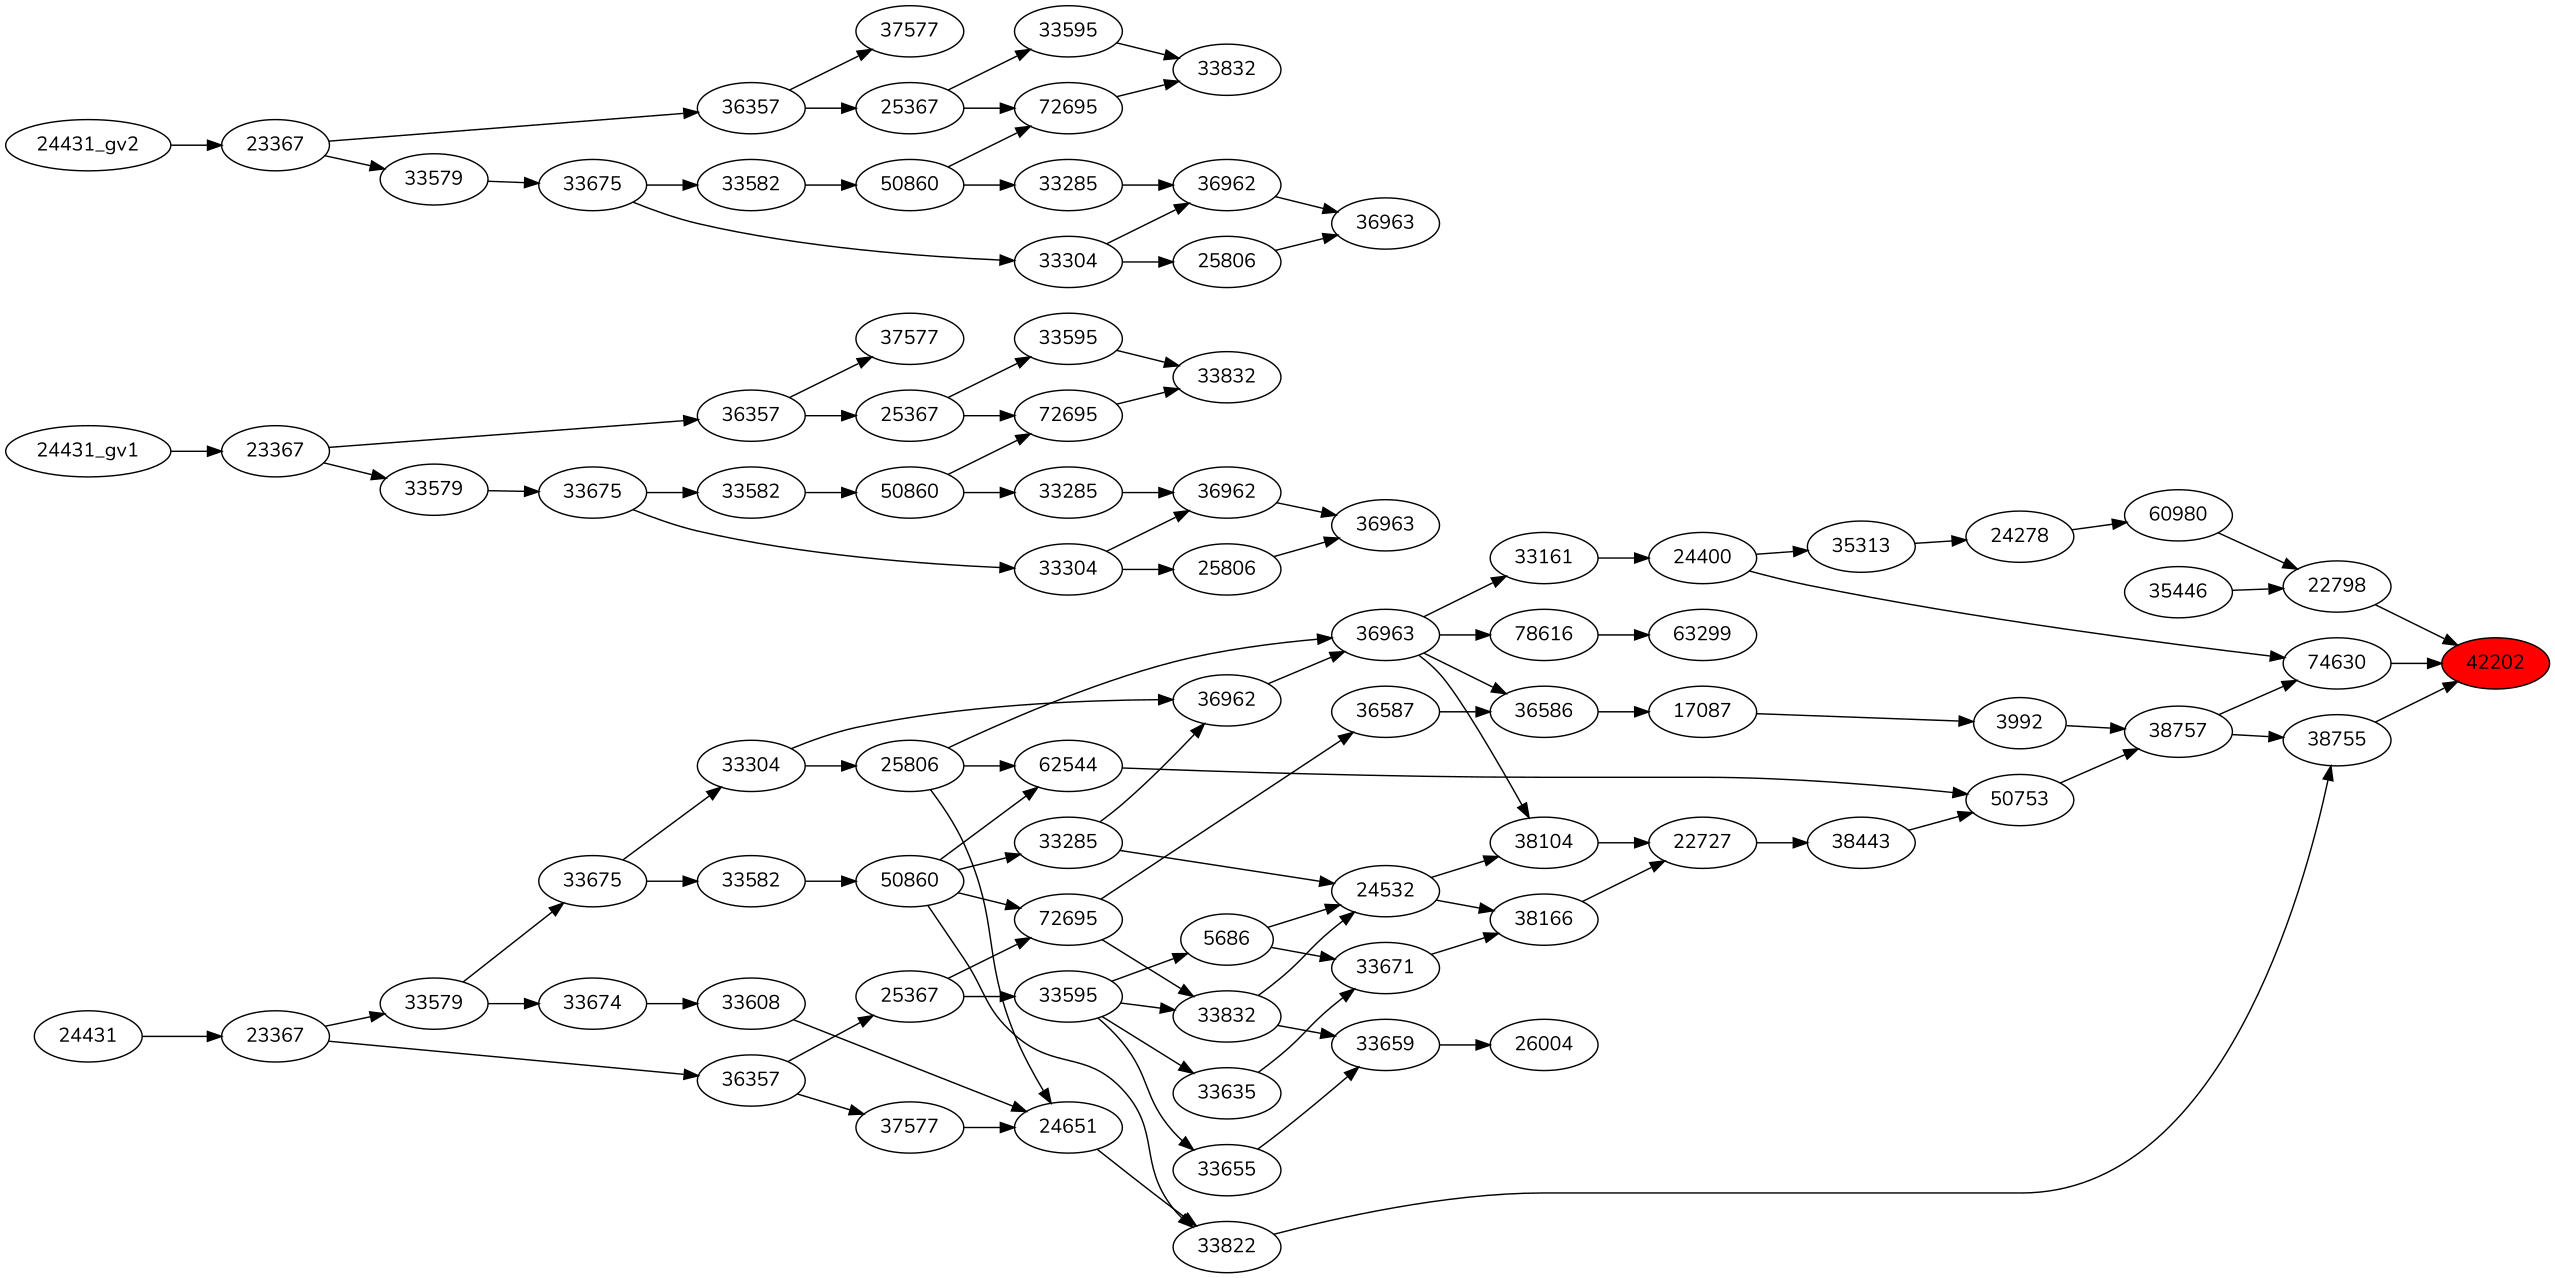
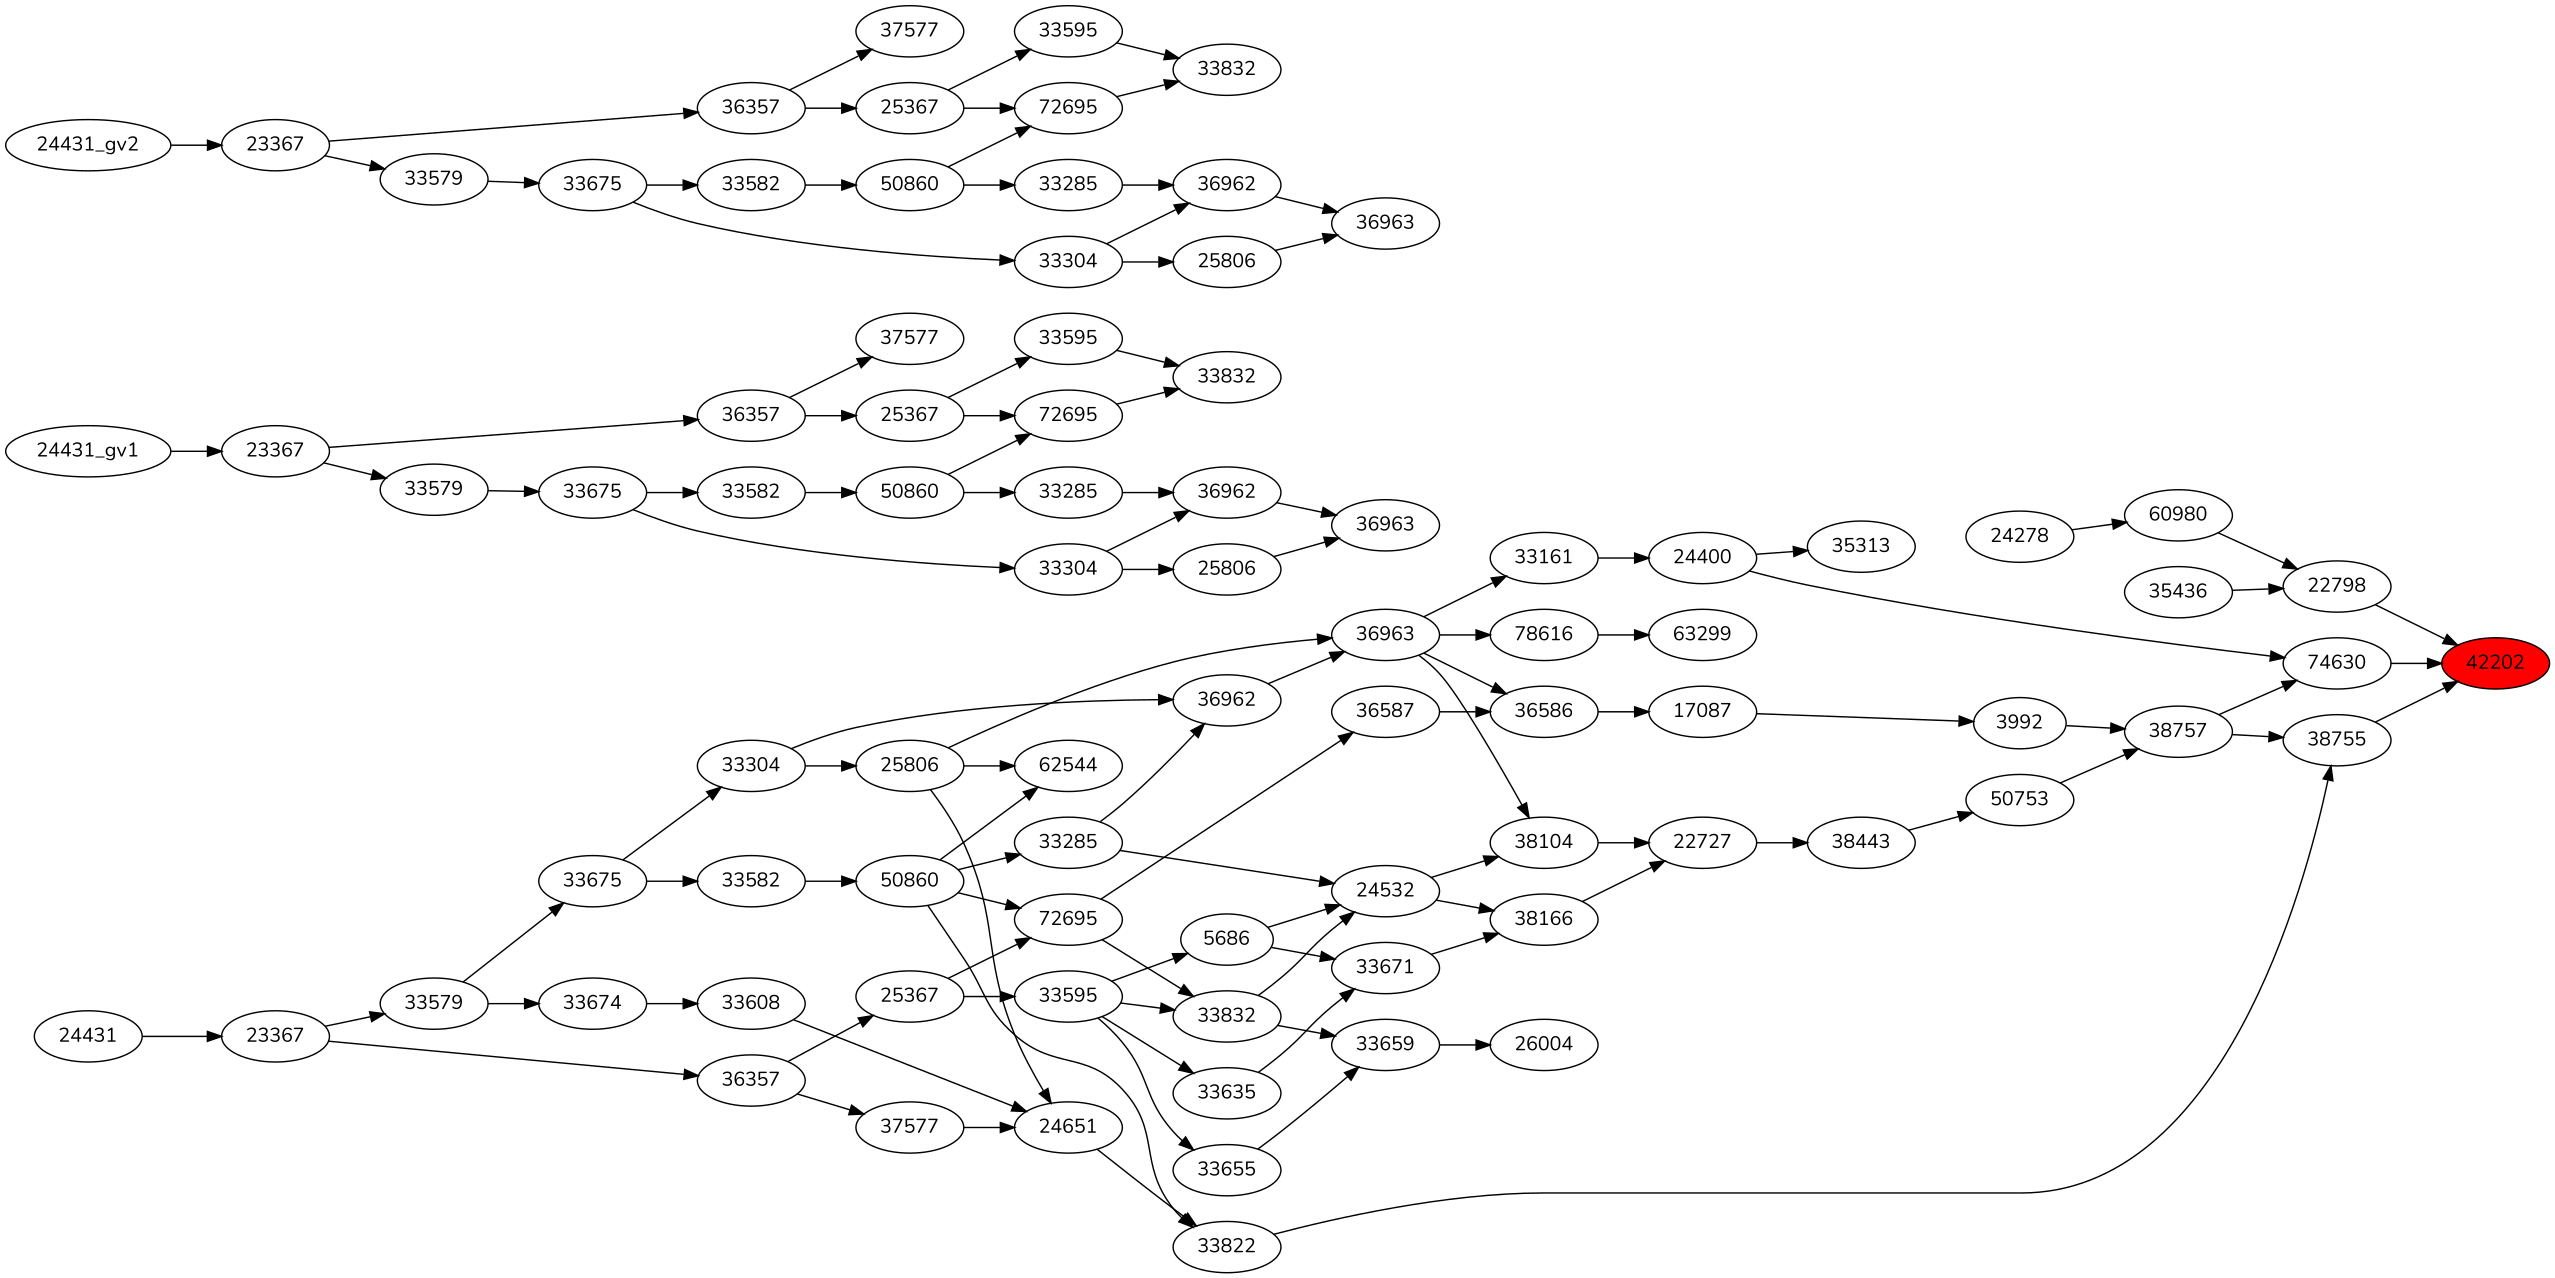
(1933, 542) -> none
(2179, 592) -> (2179, 592)
(1538, 777) -> none
